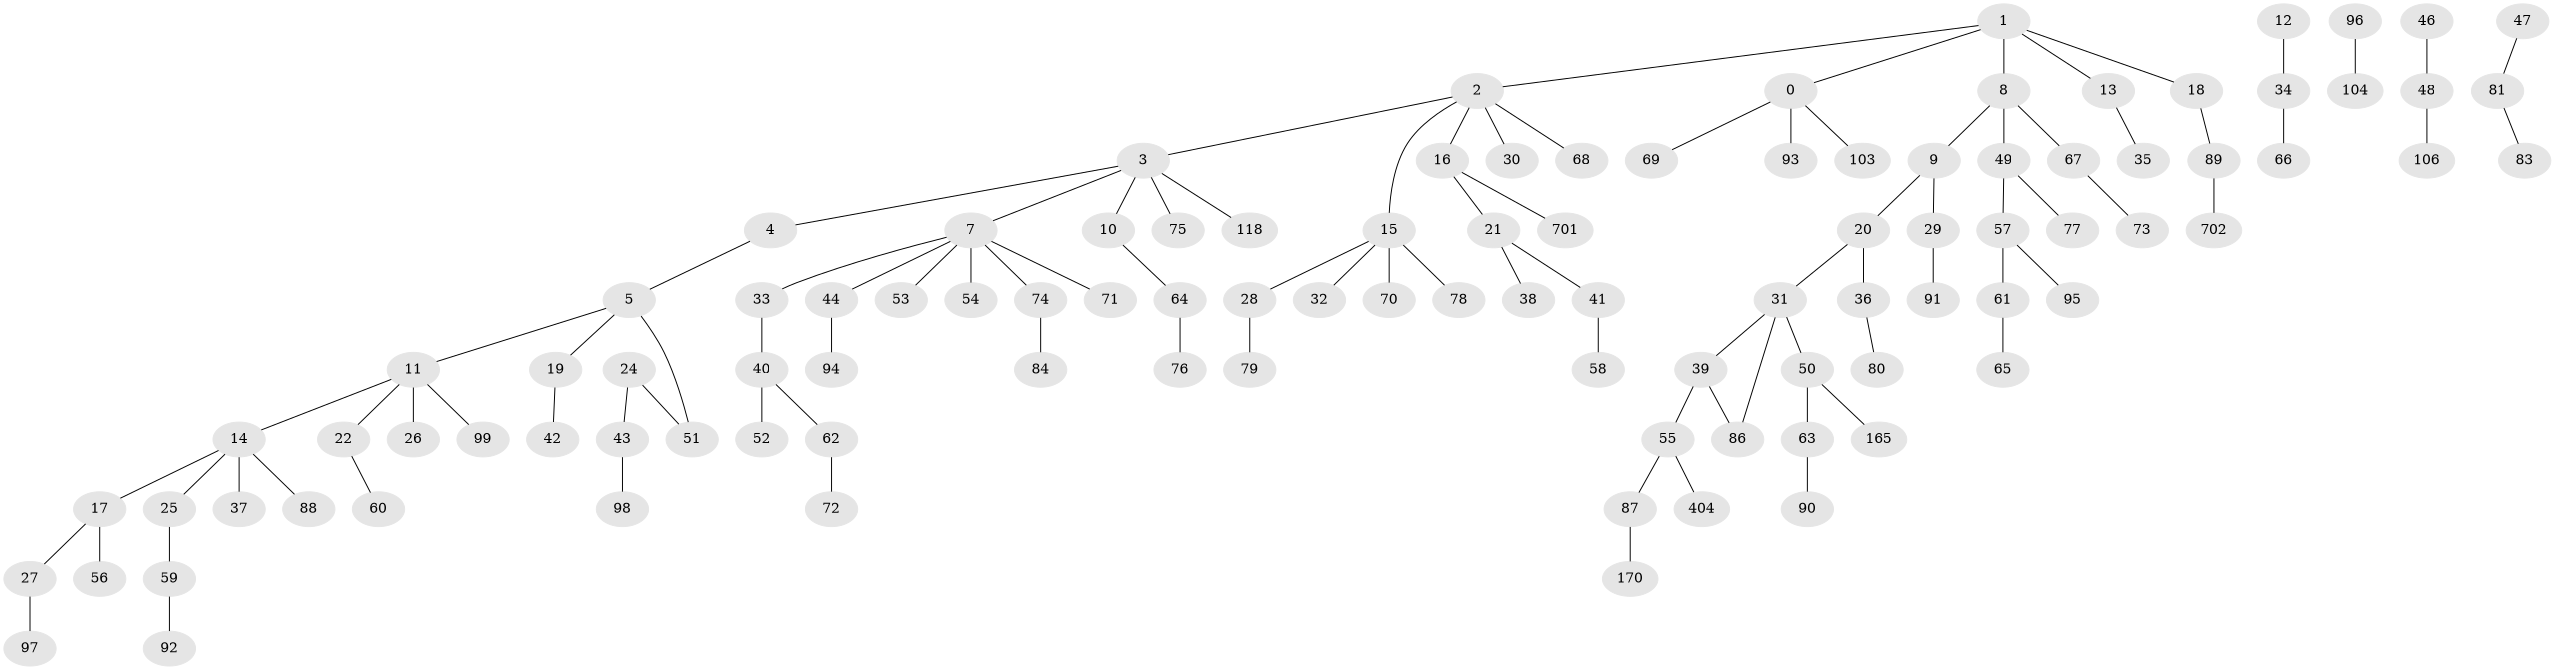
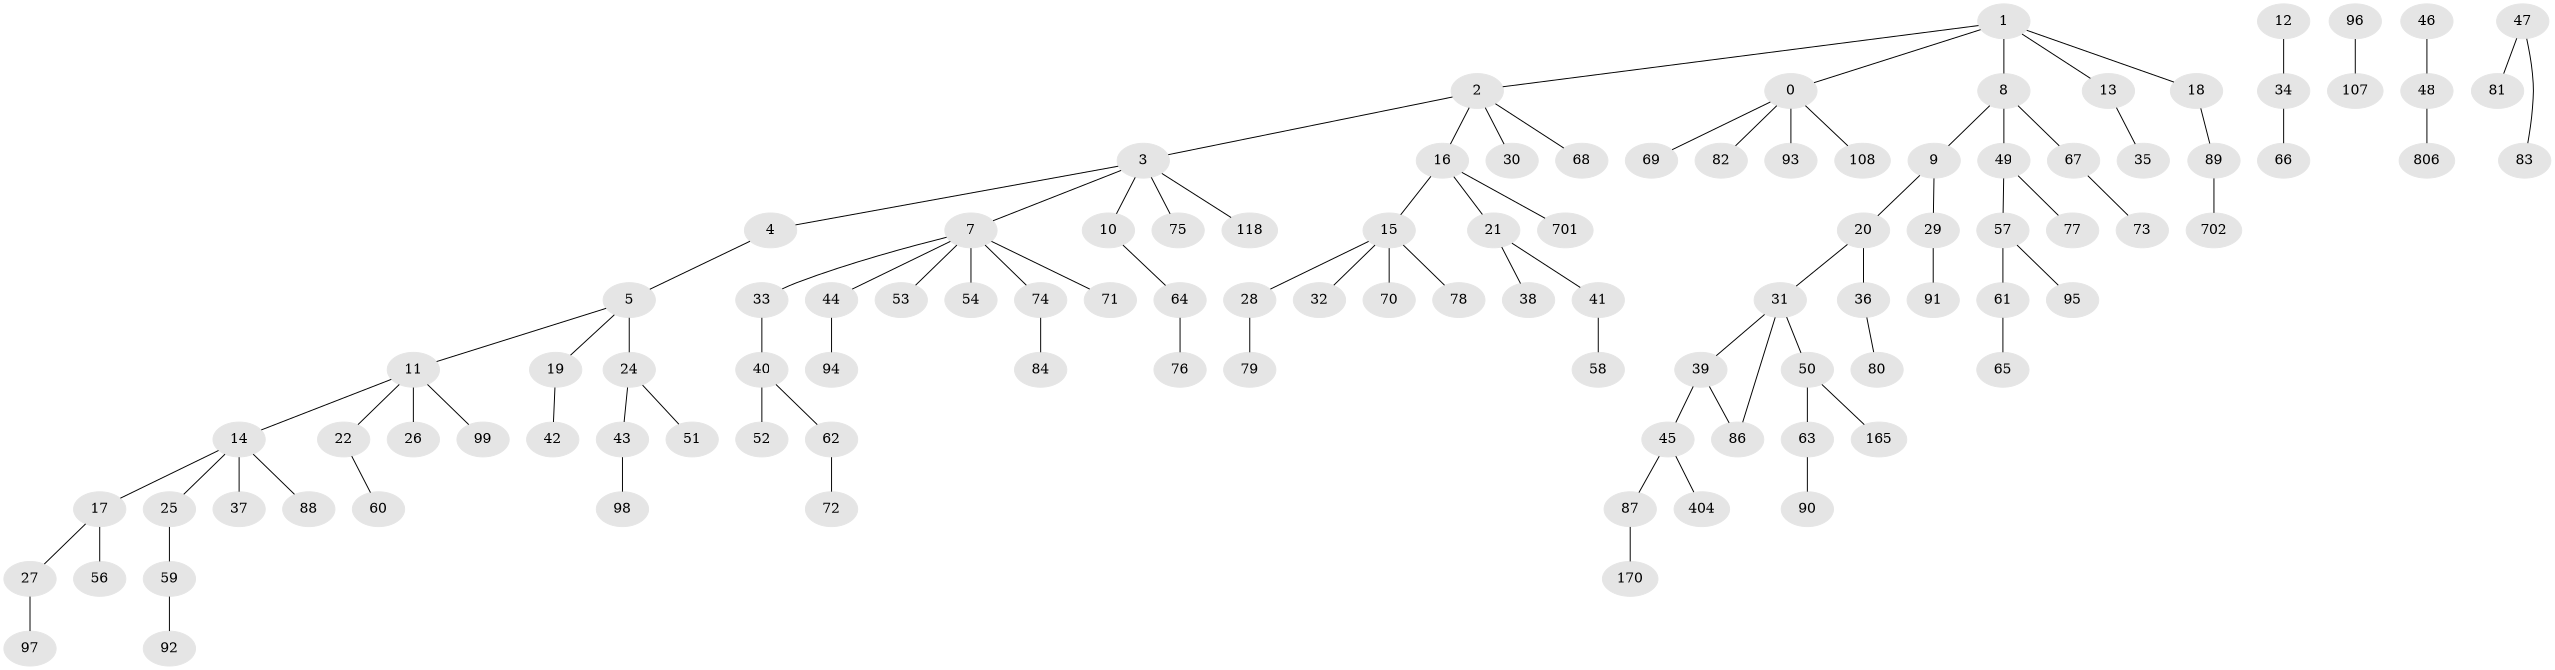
(2355, 91) -> (2355, 91)
(2511, 126) -> (2533, 91)
(1406, 147) -> (1416, 196)
none -> (1721, 161)
(1863, 161) -> (1863, 161)
(2427, 161) -> (2427, 161)
(670, 367) -> (629, 335)
(1668, 439) -> (1668, 439)
